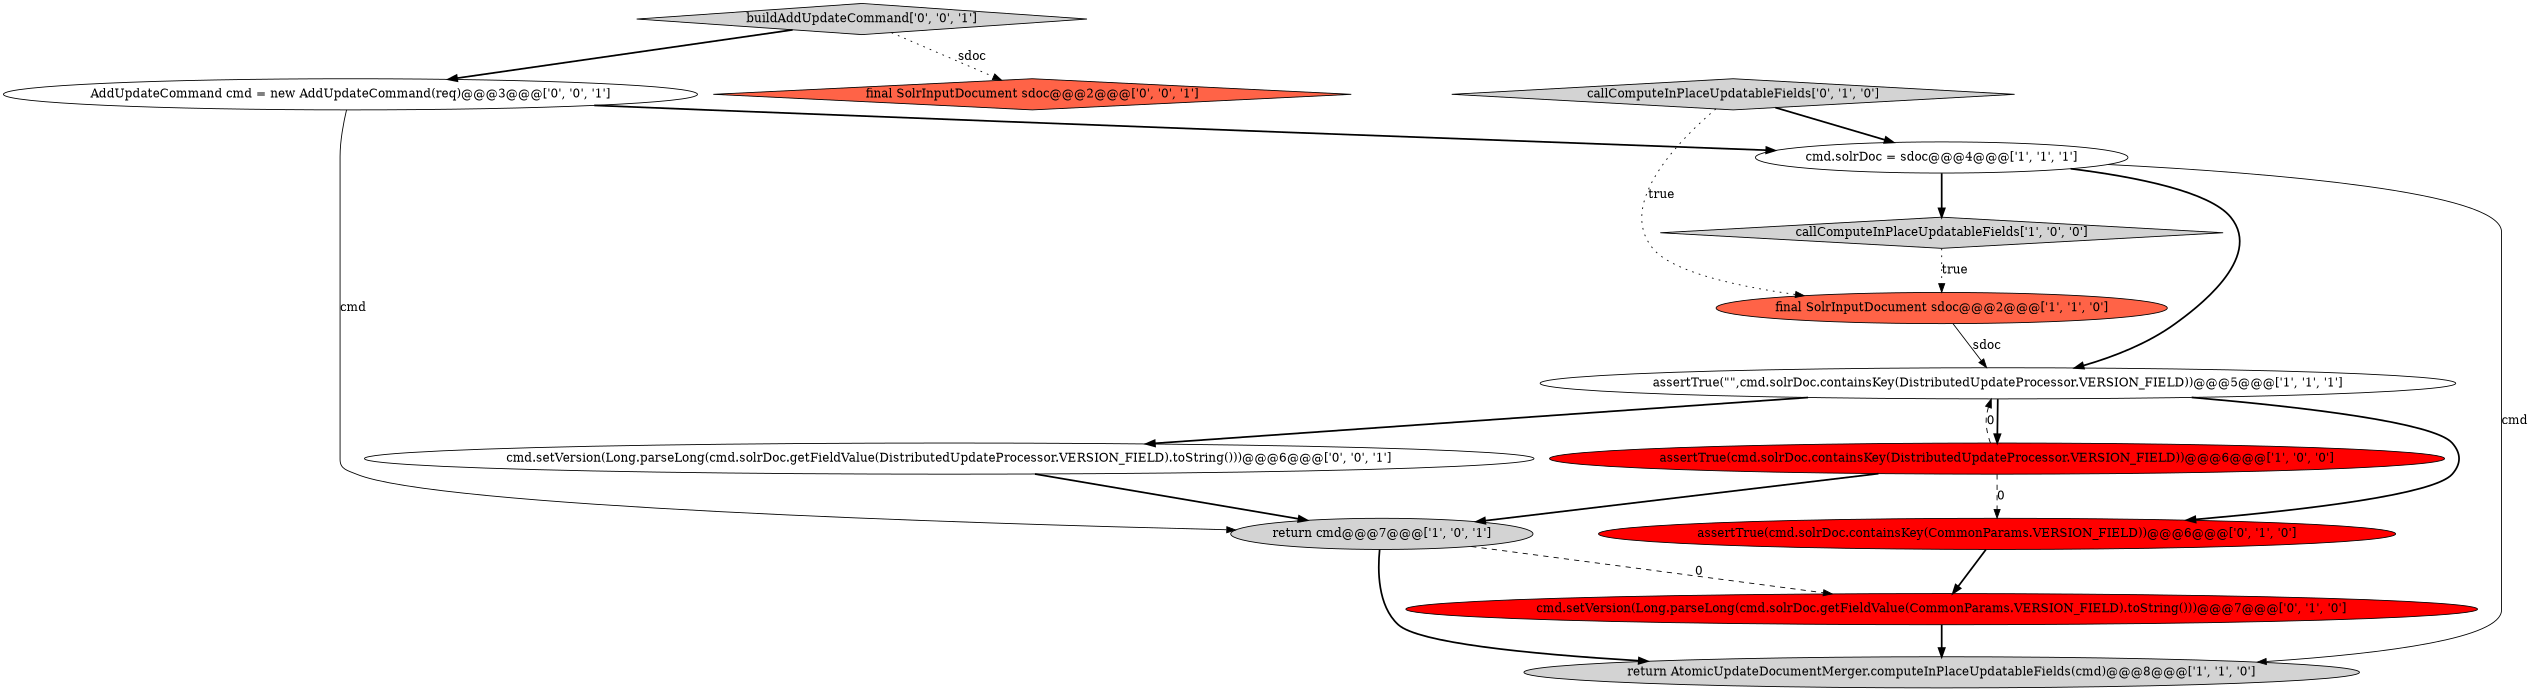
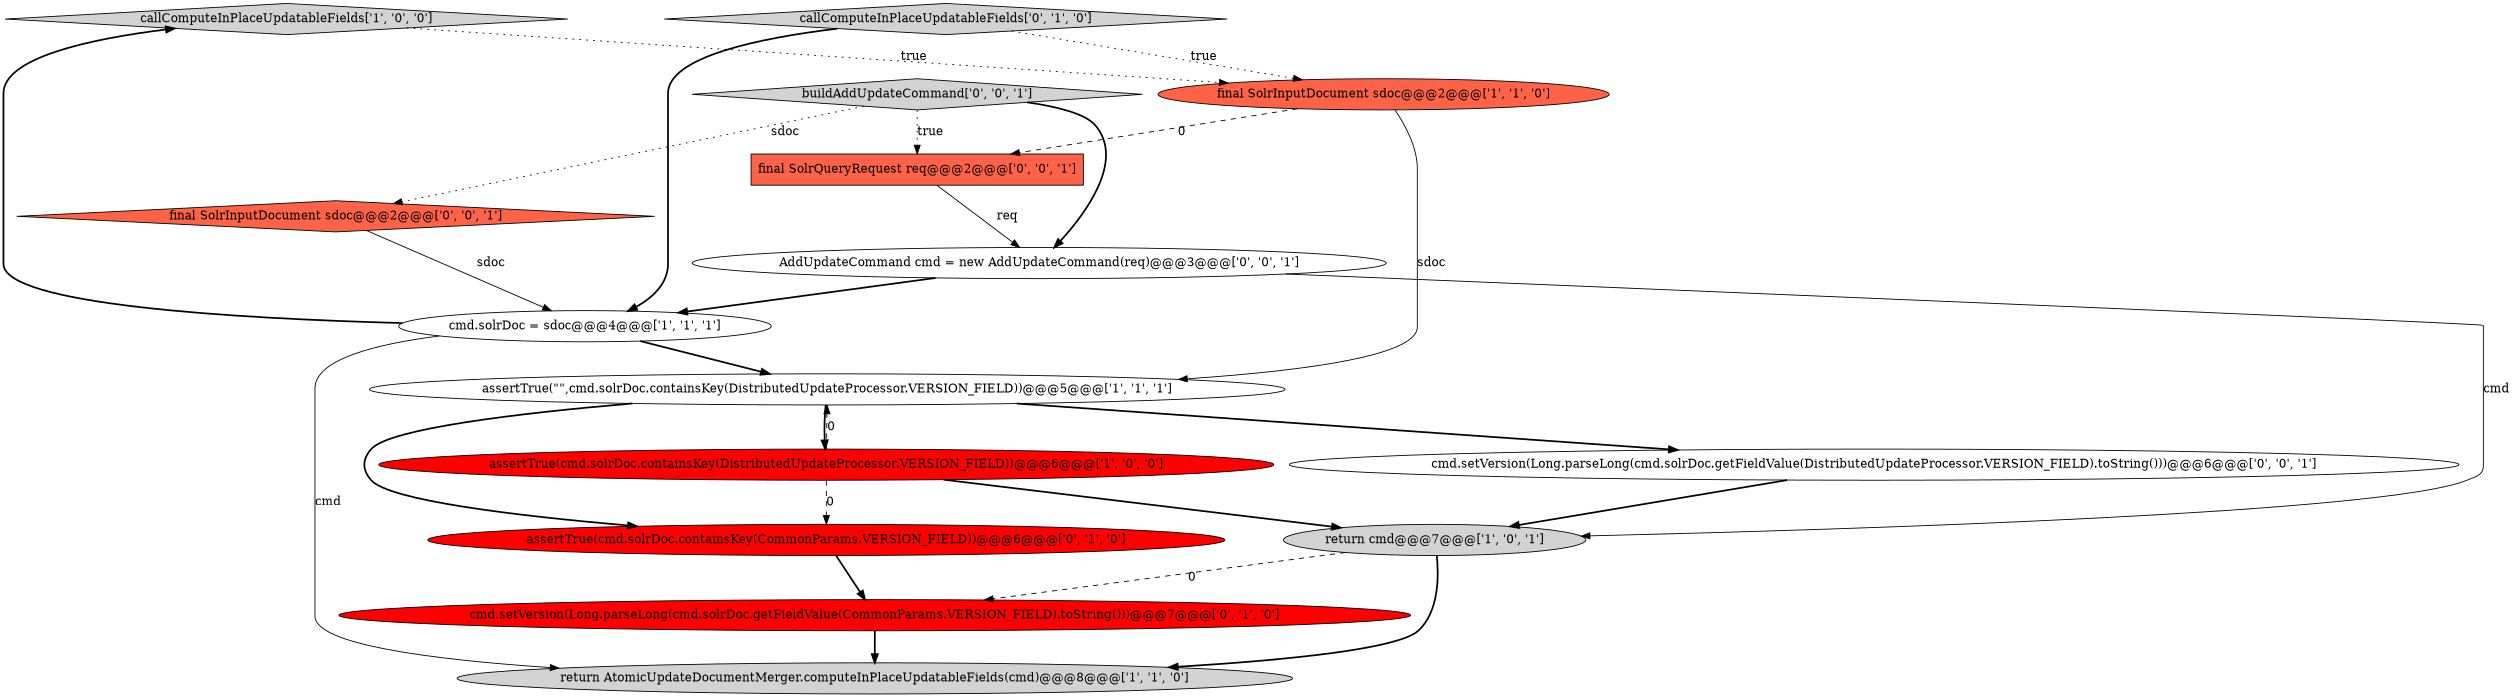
none -> (917, 170)
none -> (455, 269)
